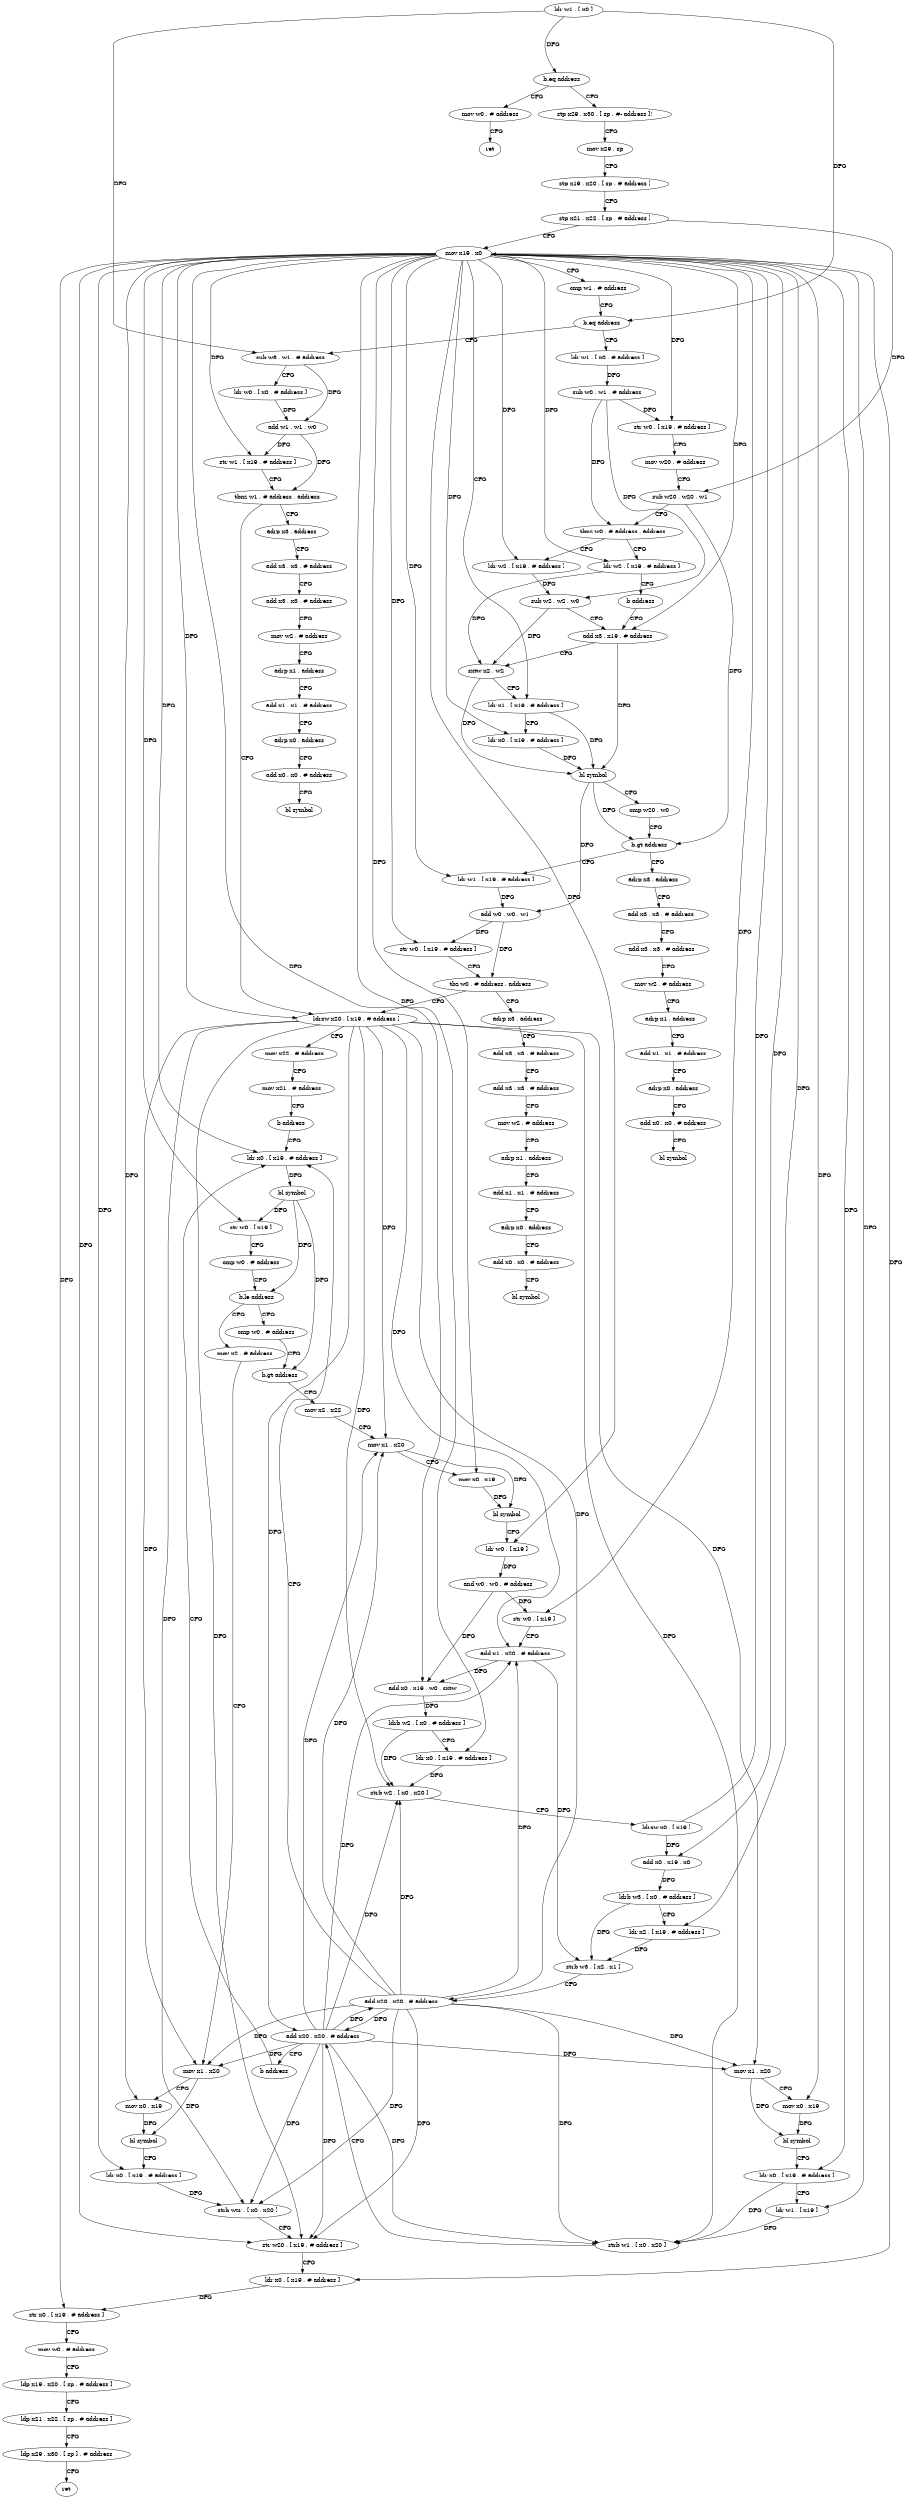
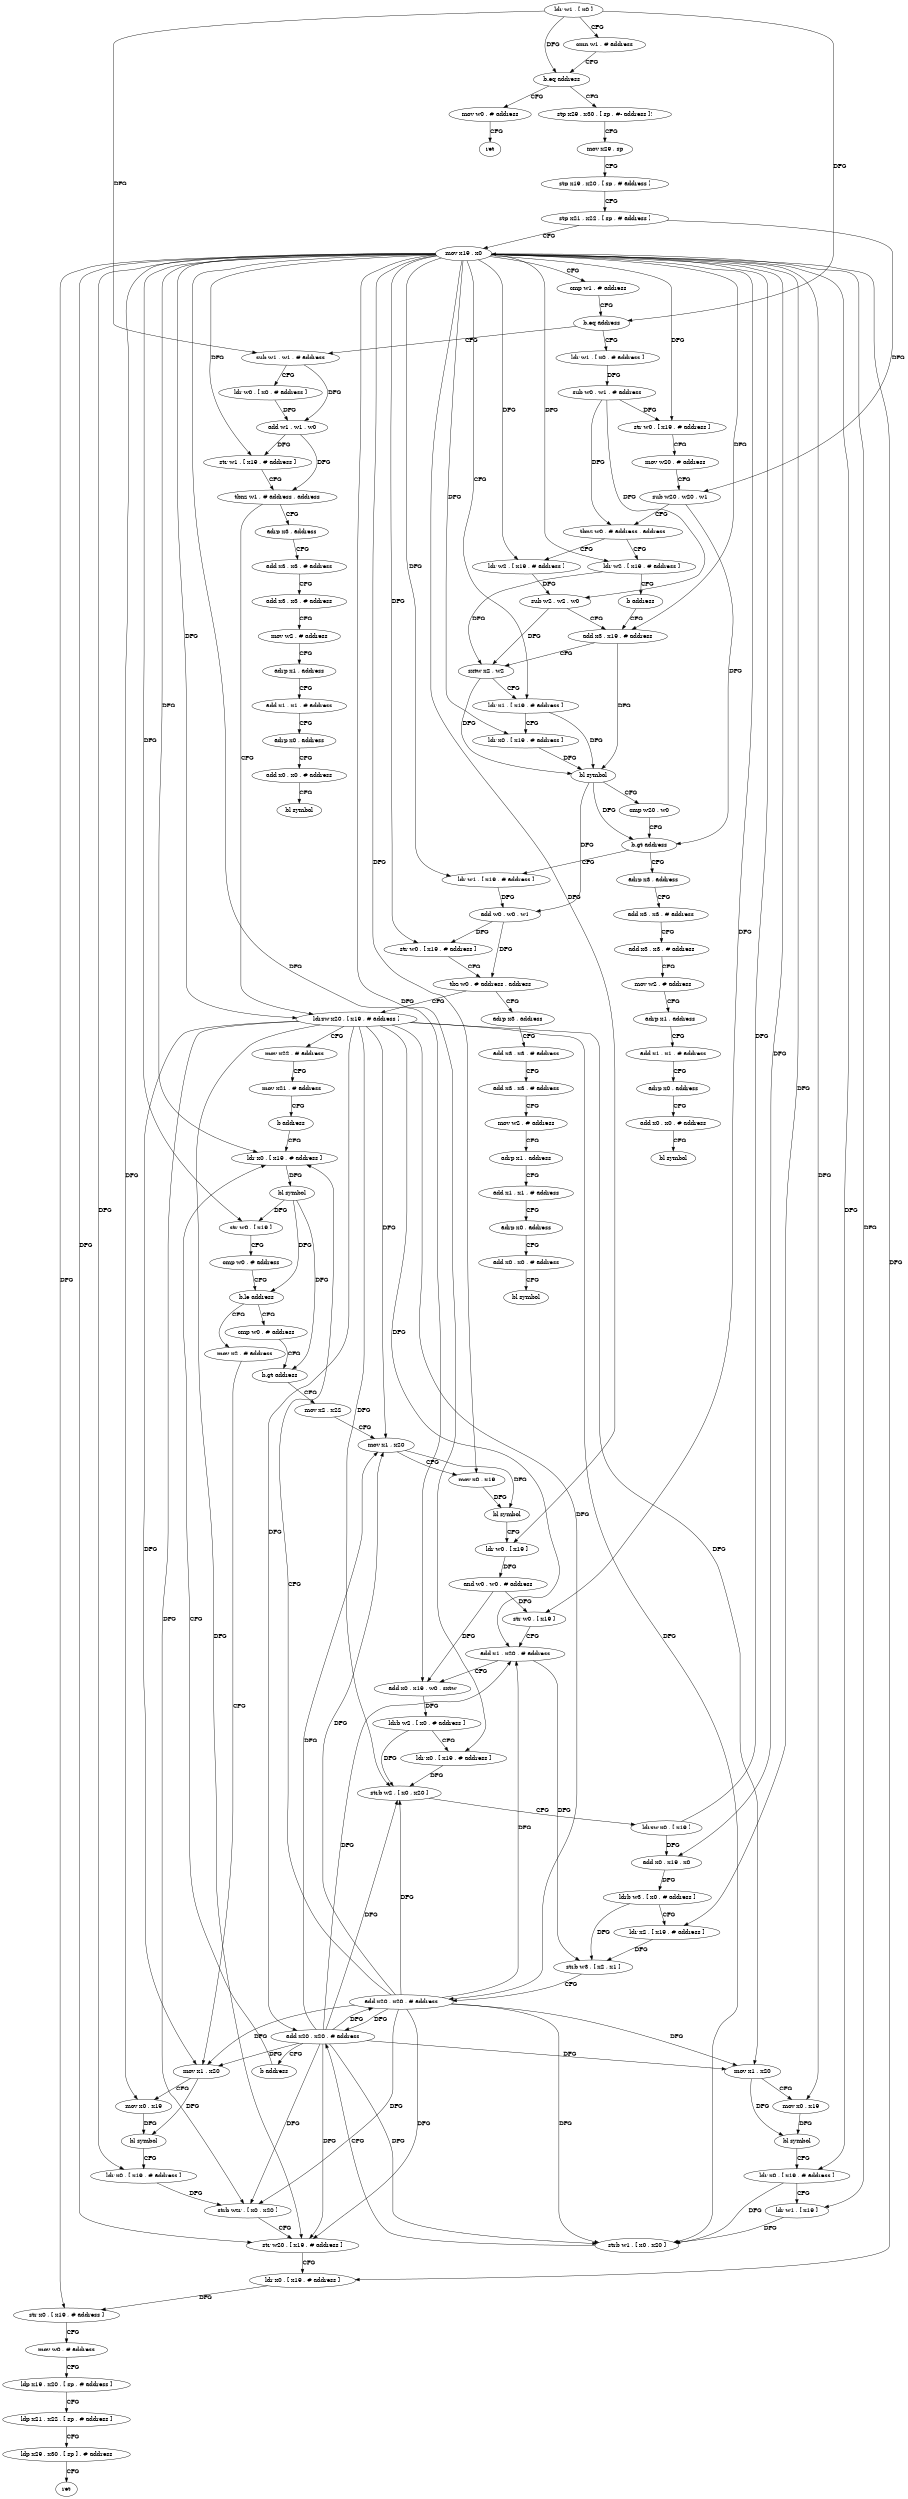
none -> (604, 45)
(290, 358) -> (290, 358)
(481, 1671) -> (481, 1671)
